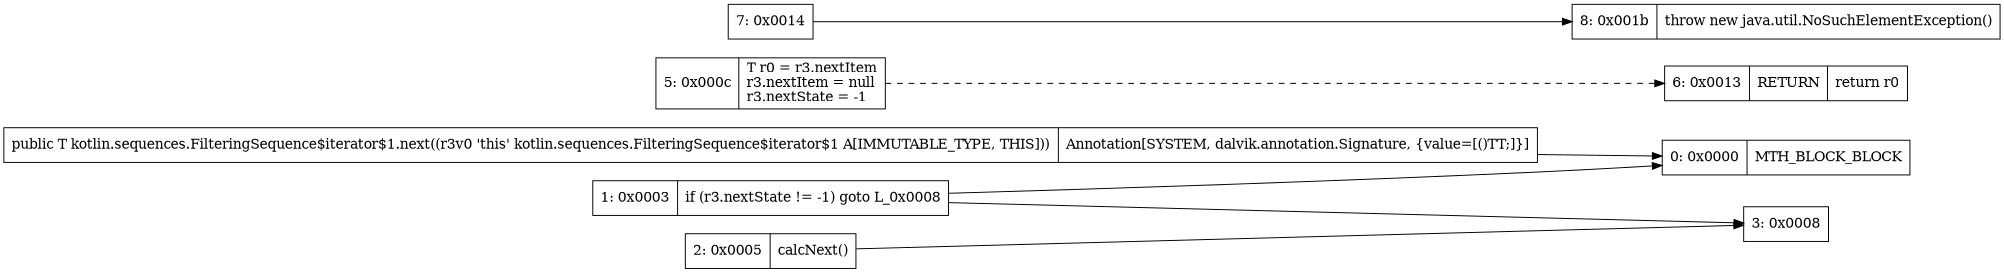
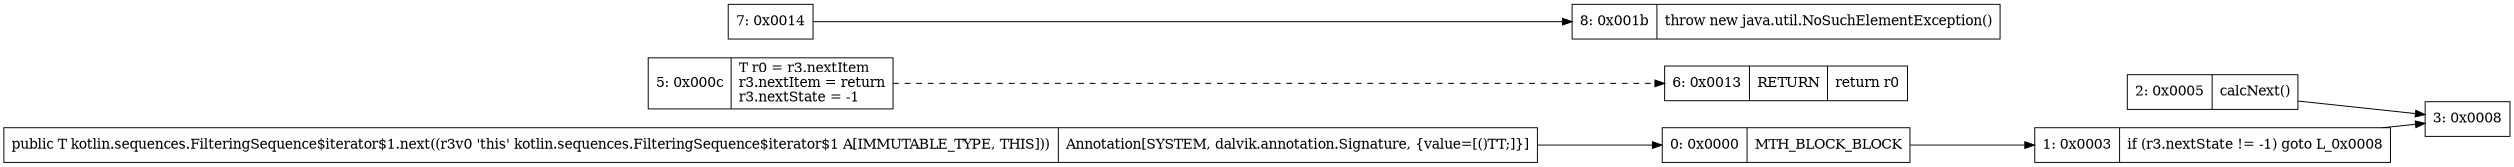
(811, 83) -> (812, 83)
(1301, 182) -> (1967, 145)
